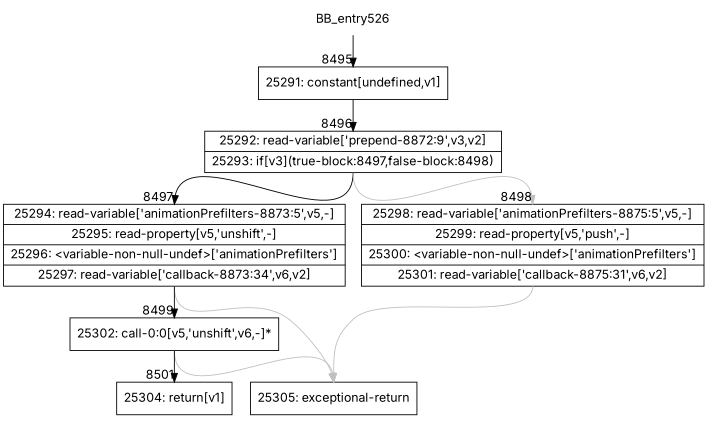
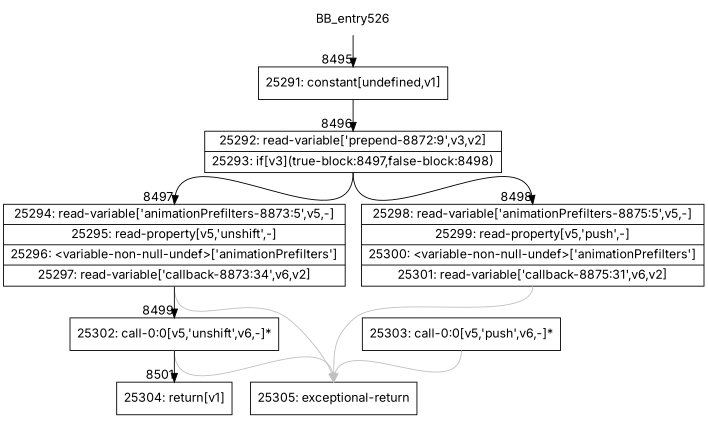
(439, 190) -> (439, 190)
none -> (461, 334)
